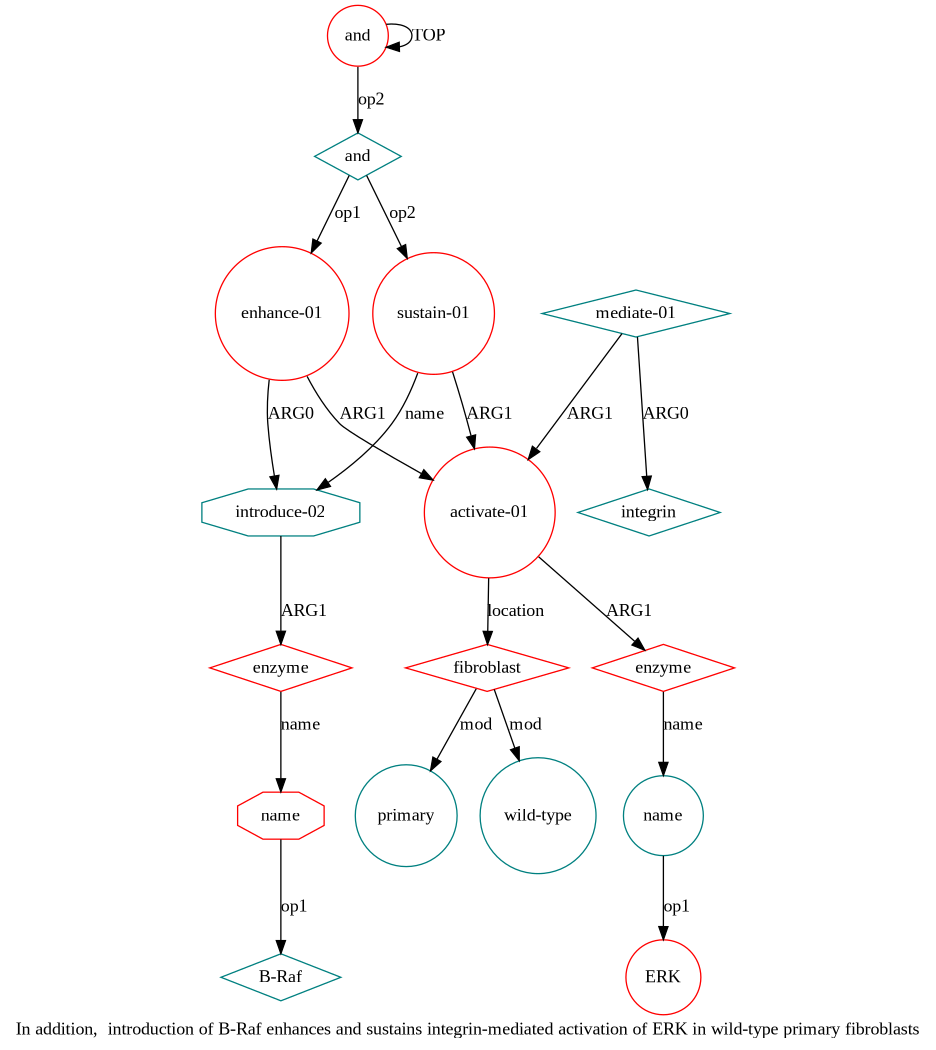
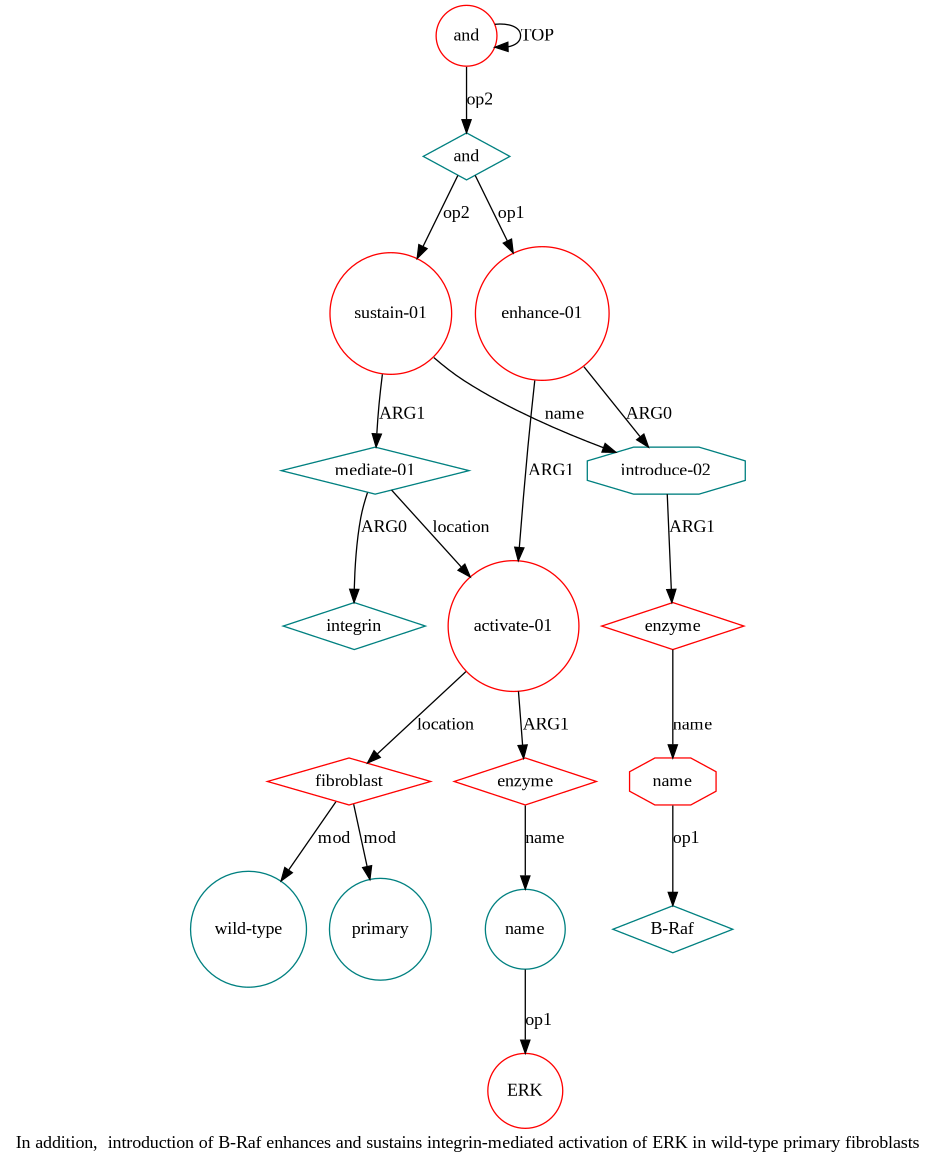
(462, 404) -> (379, 404)
(590, 414) -> (461, 527)
